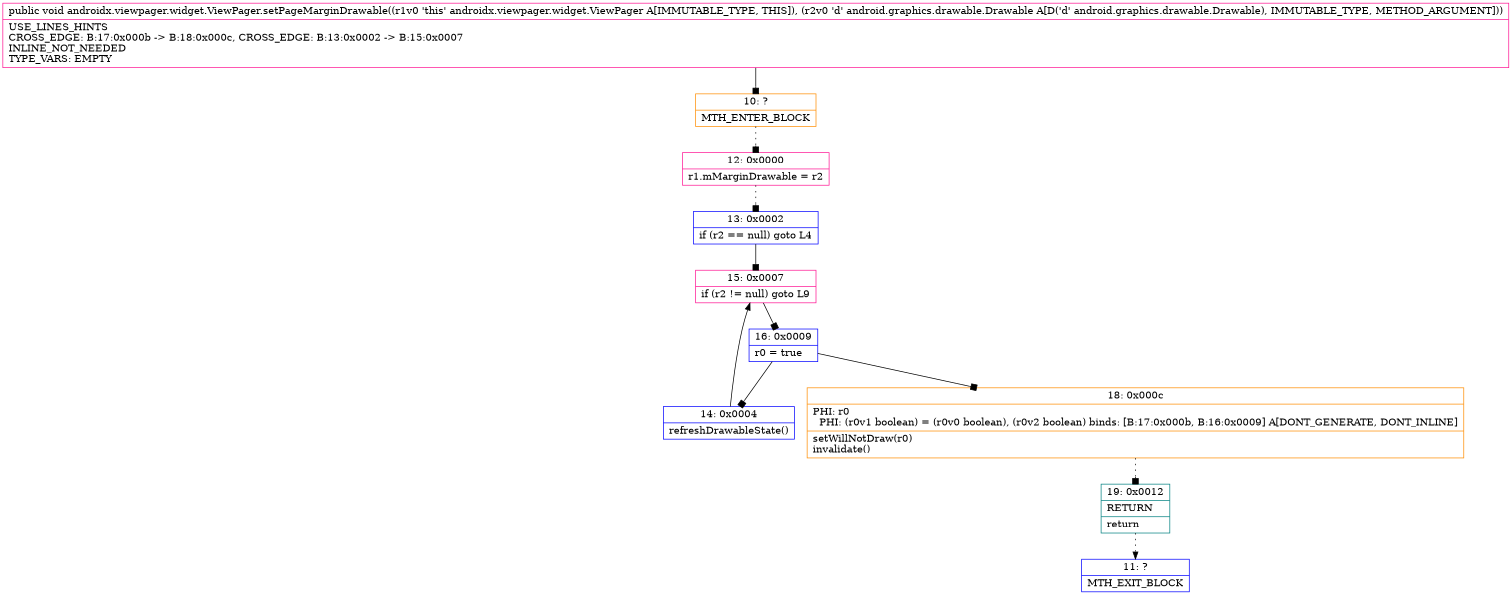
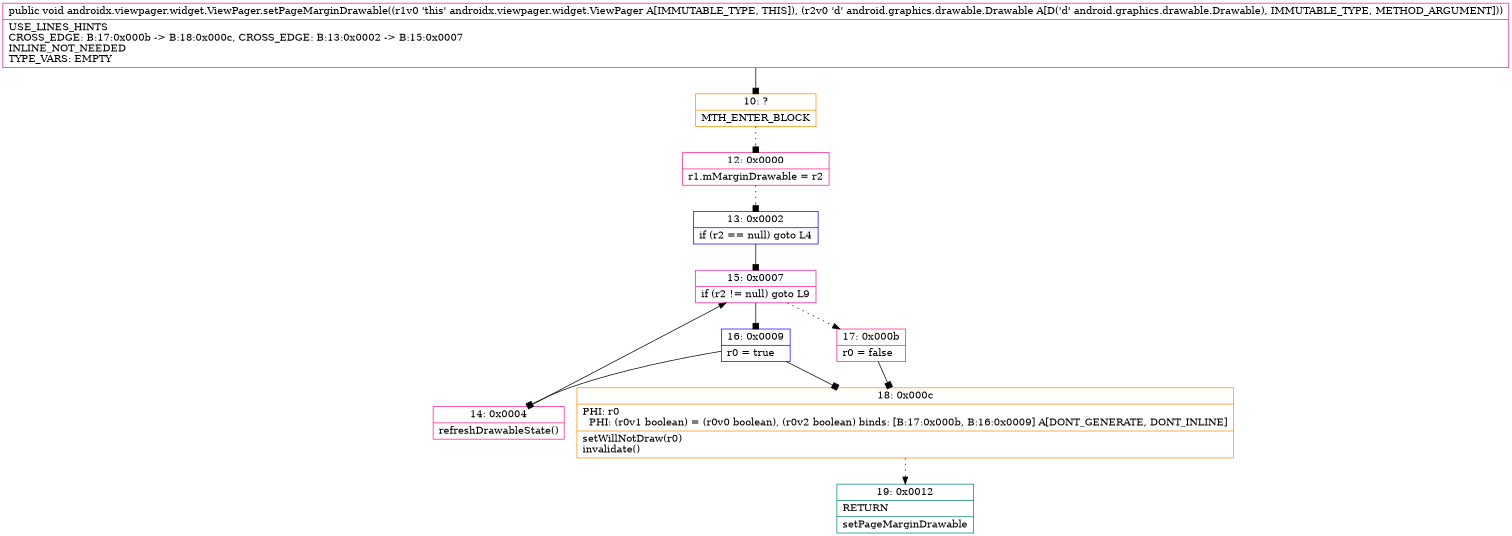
none -> (871, 345)
(729, 423) -> (499, 423)
(1135, 467) -> (905, 467)
(1123, 525) -> (905, 525)
(1135, 576) -> none
